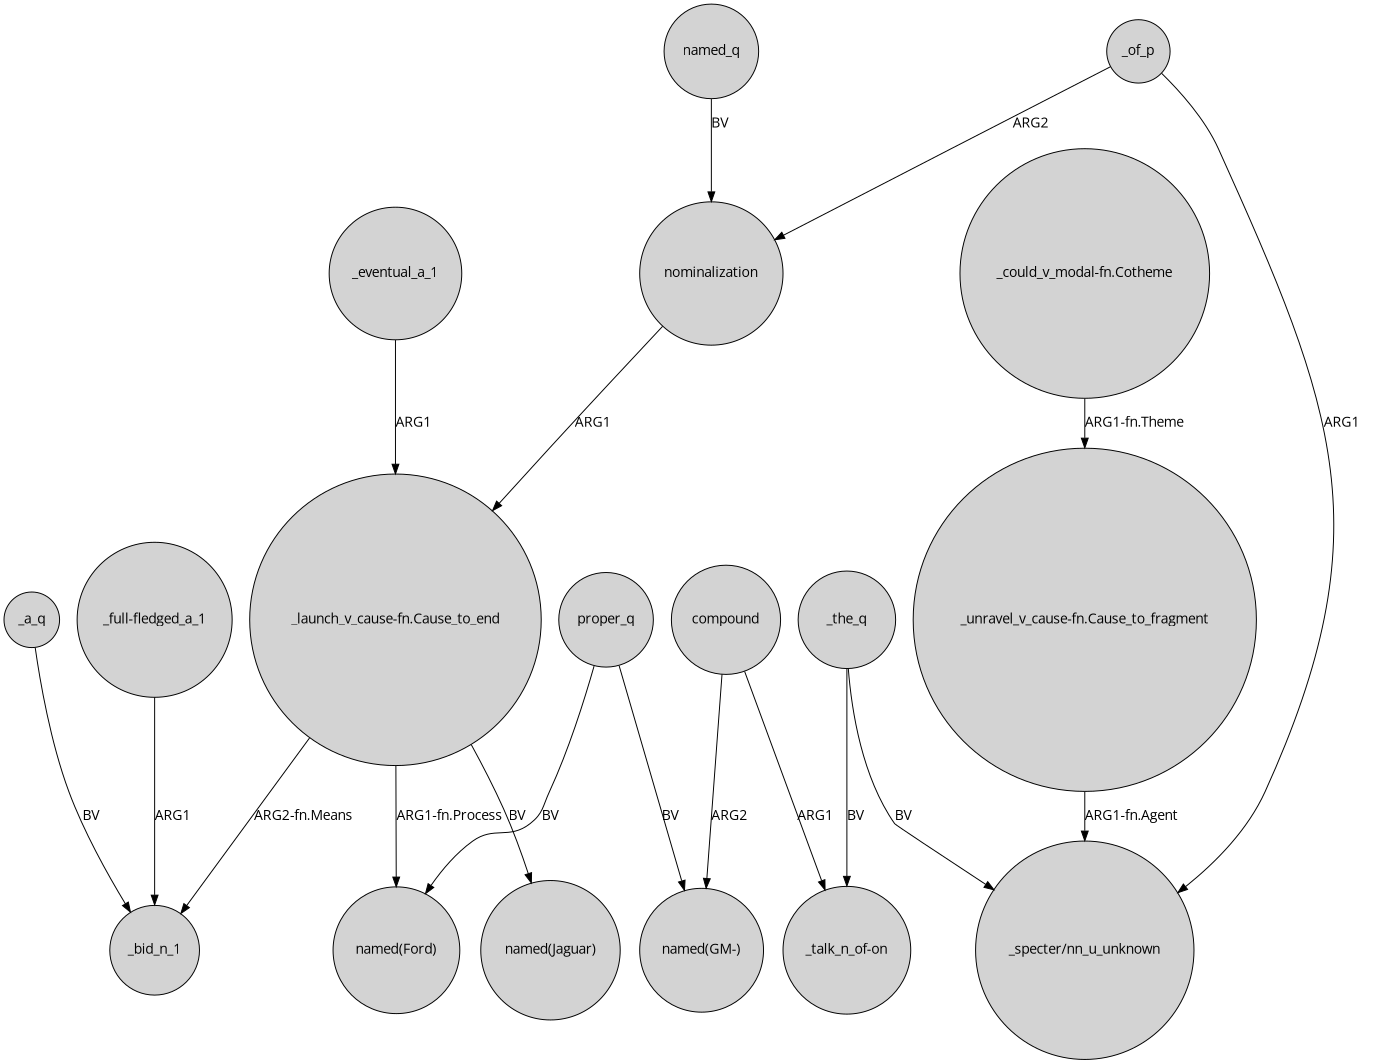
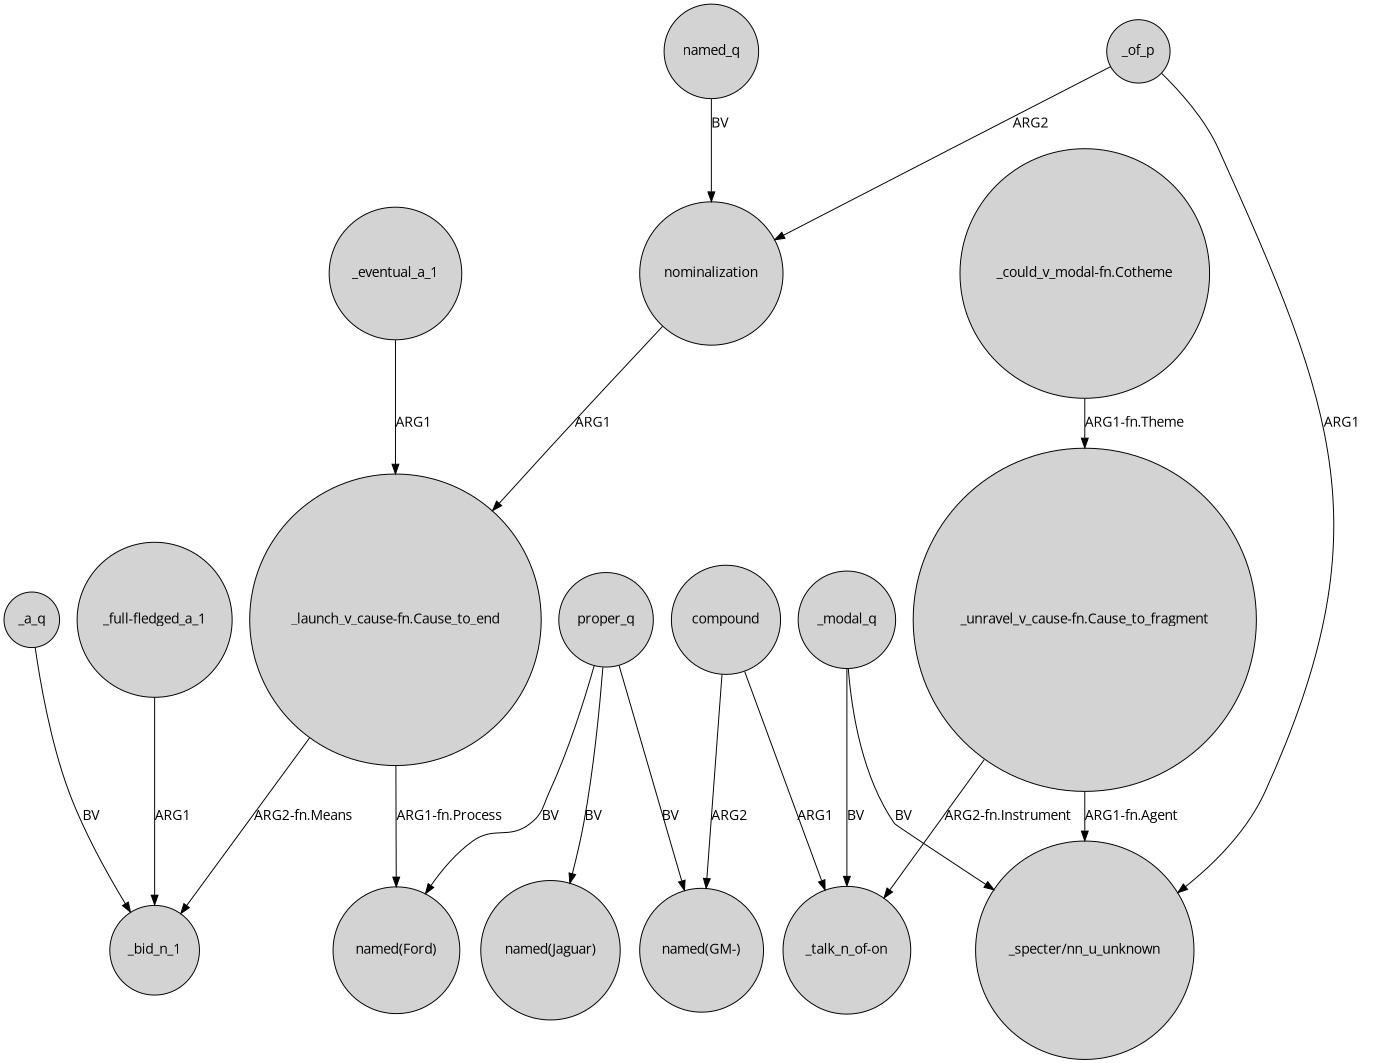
(847, 620) -> (847, 620)
(503, 808) -> (592, 771)
none -> (937, 825)
